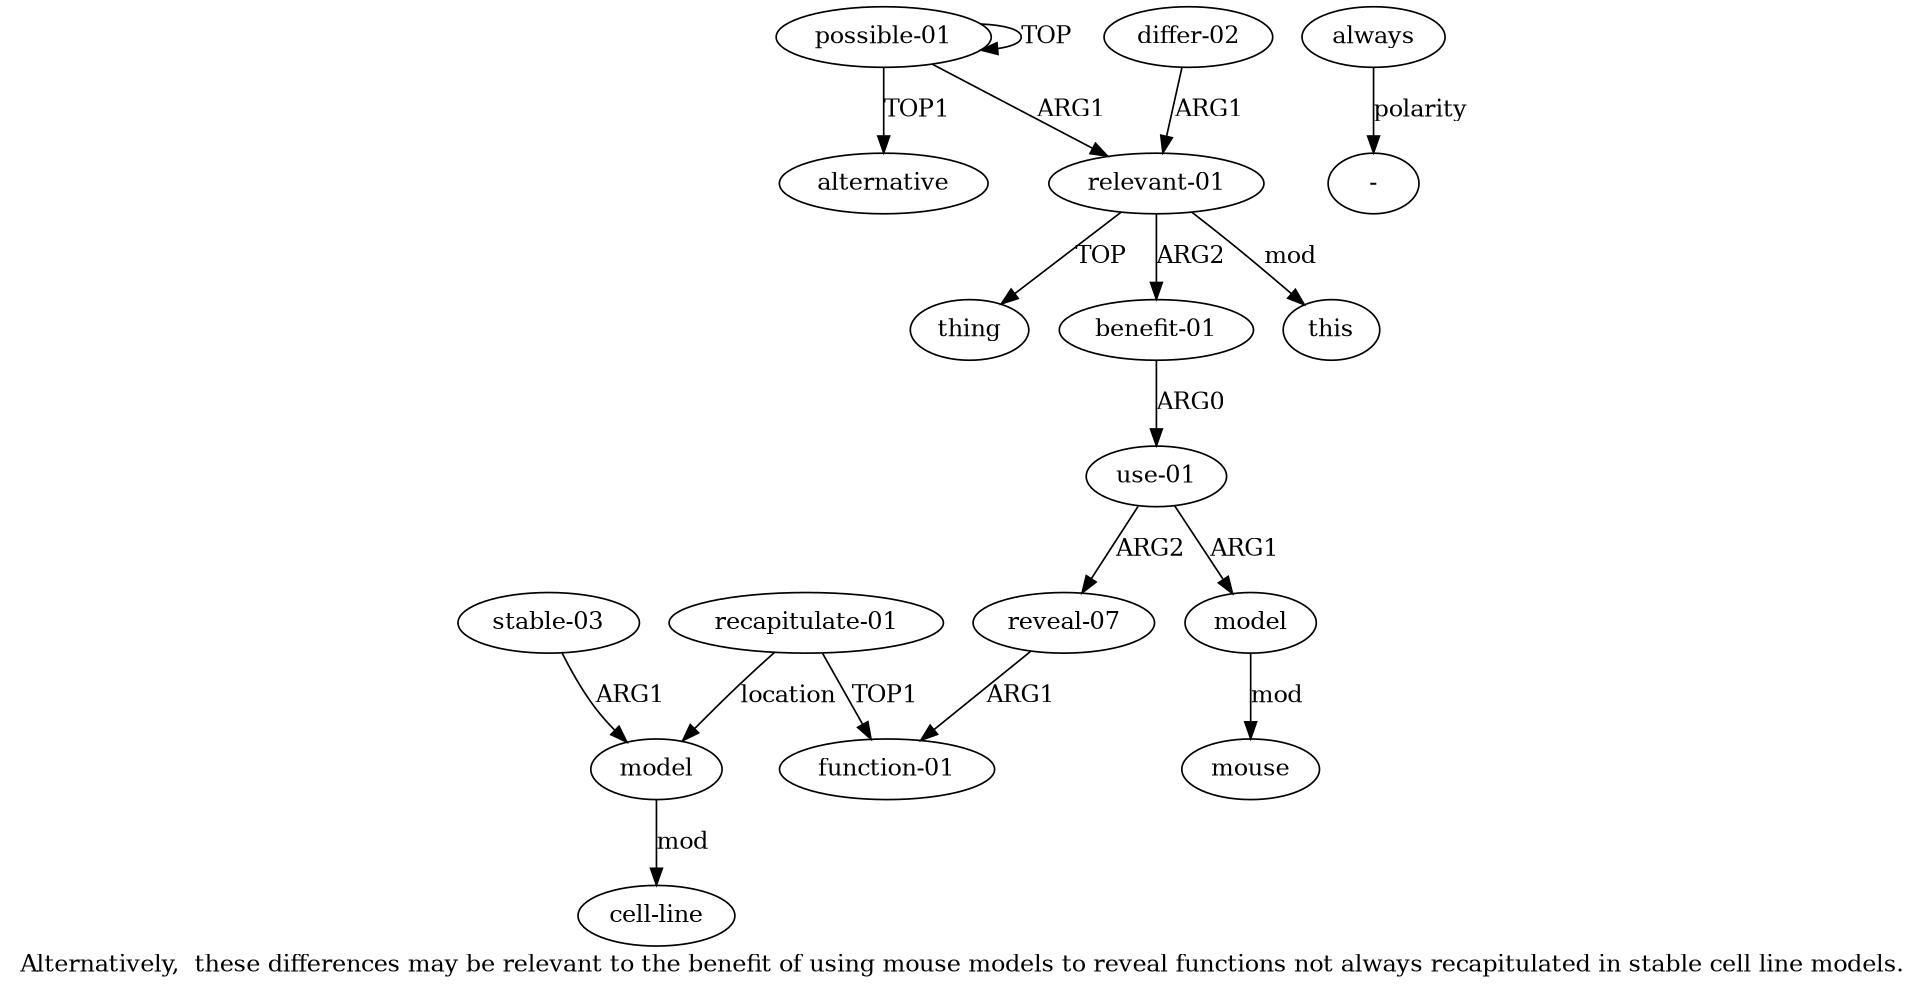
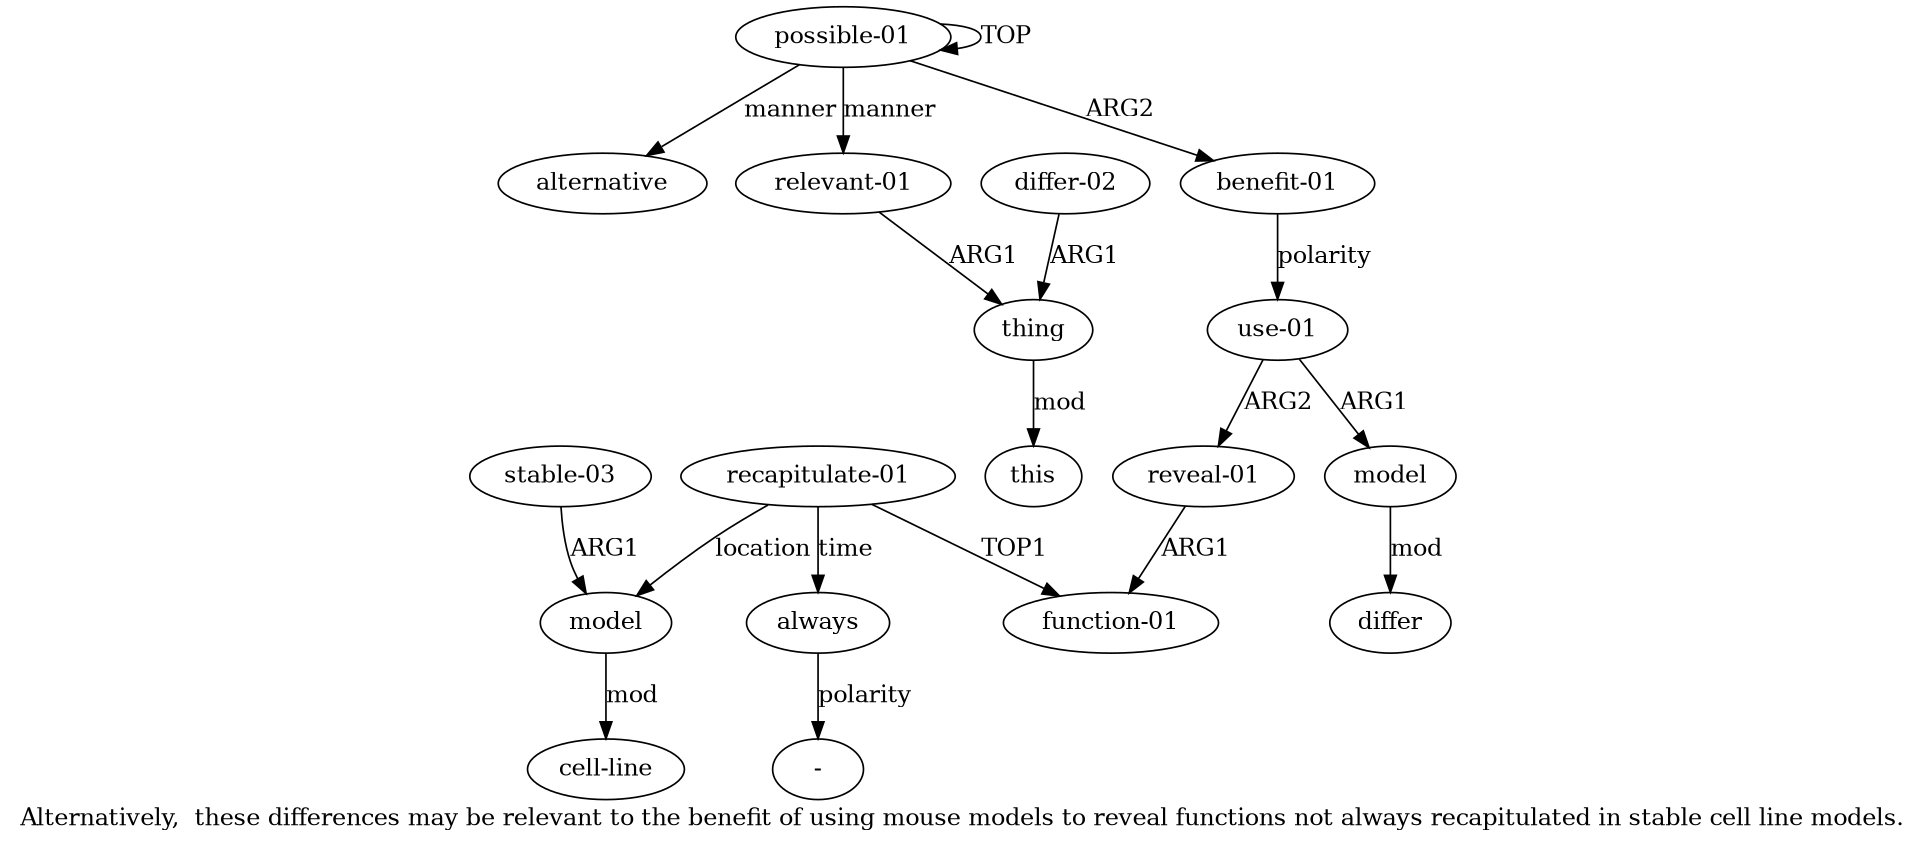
(1174, 102) -> (1051, 248)
(917, 110) -> (790, 110)
(1071, 110) -> (890, 110)
(1156, 248) -> (1054, 108)
(1242, 252) -> (1034, 395)
(1102, 257) -> (984, 257)
(1191, 403) -> (1325, 257)
none -> (818, 541)
(1064, 623) -> (1204, 476)
(1251, 769) -> (1390, 623)
